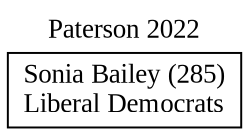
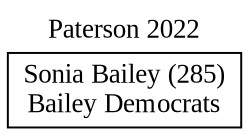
(125, 90) -> (125, 90)
